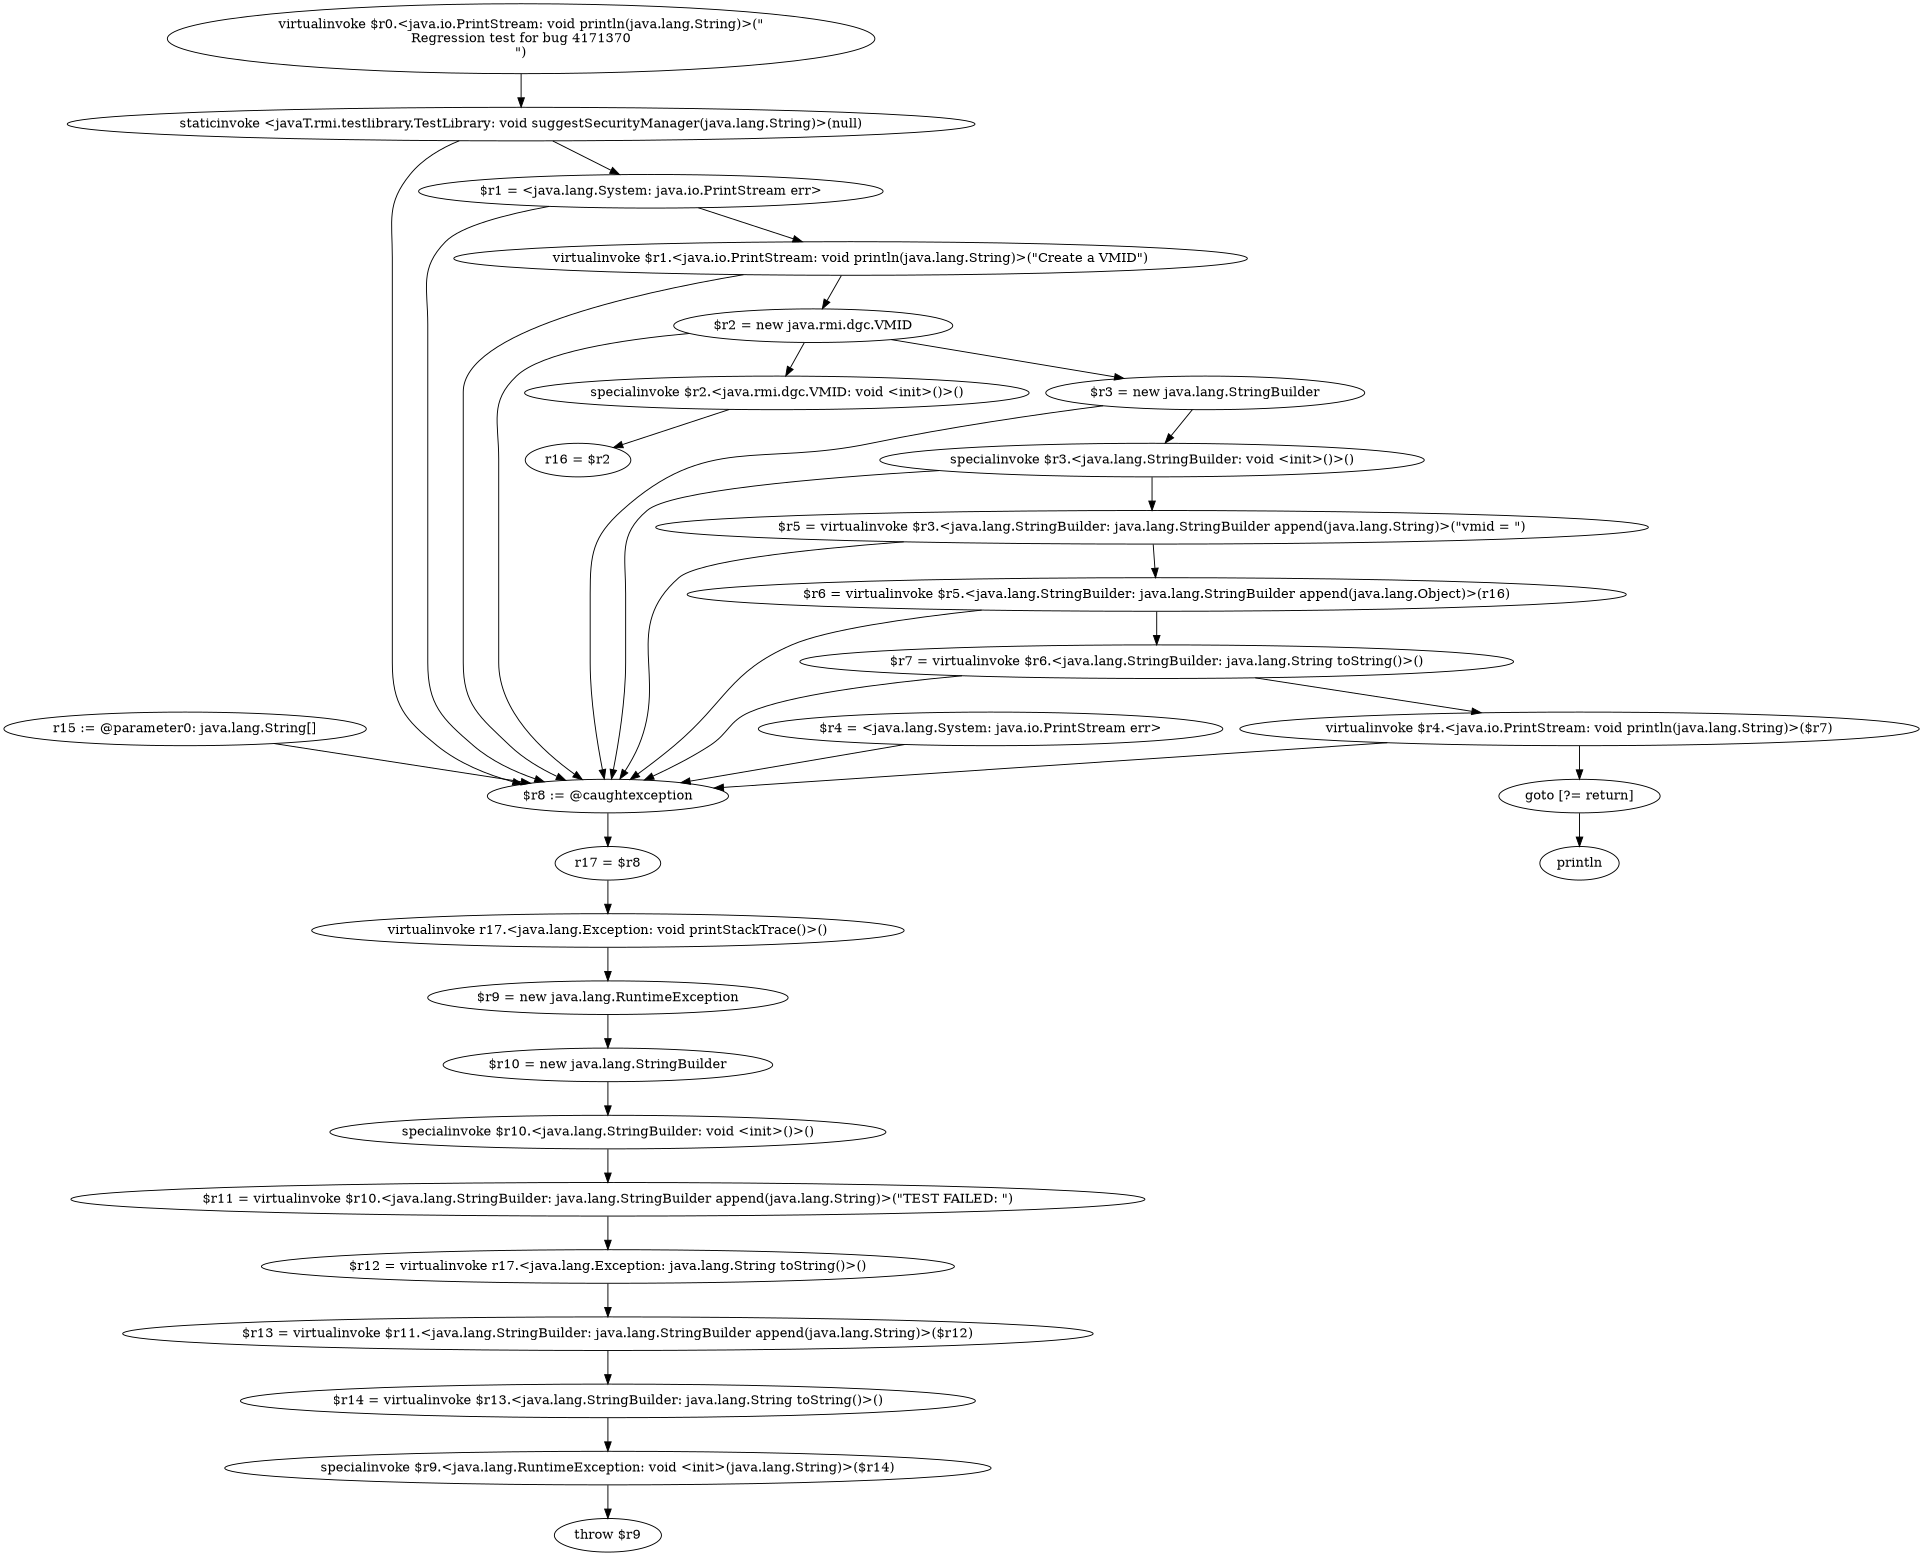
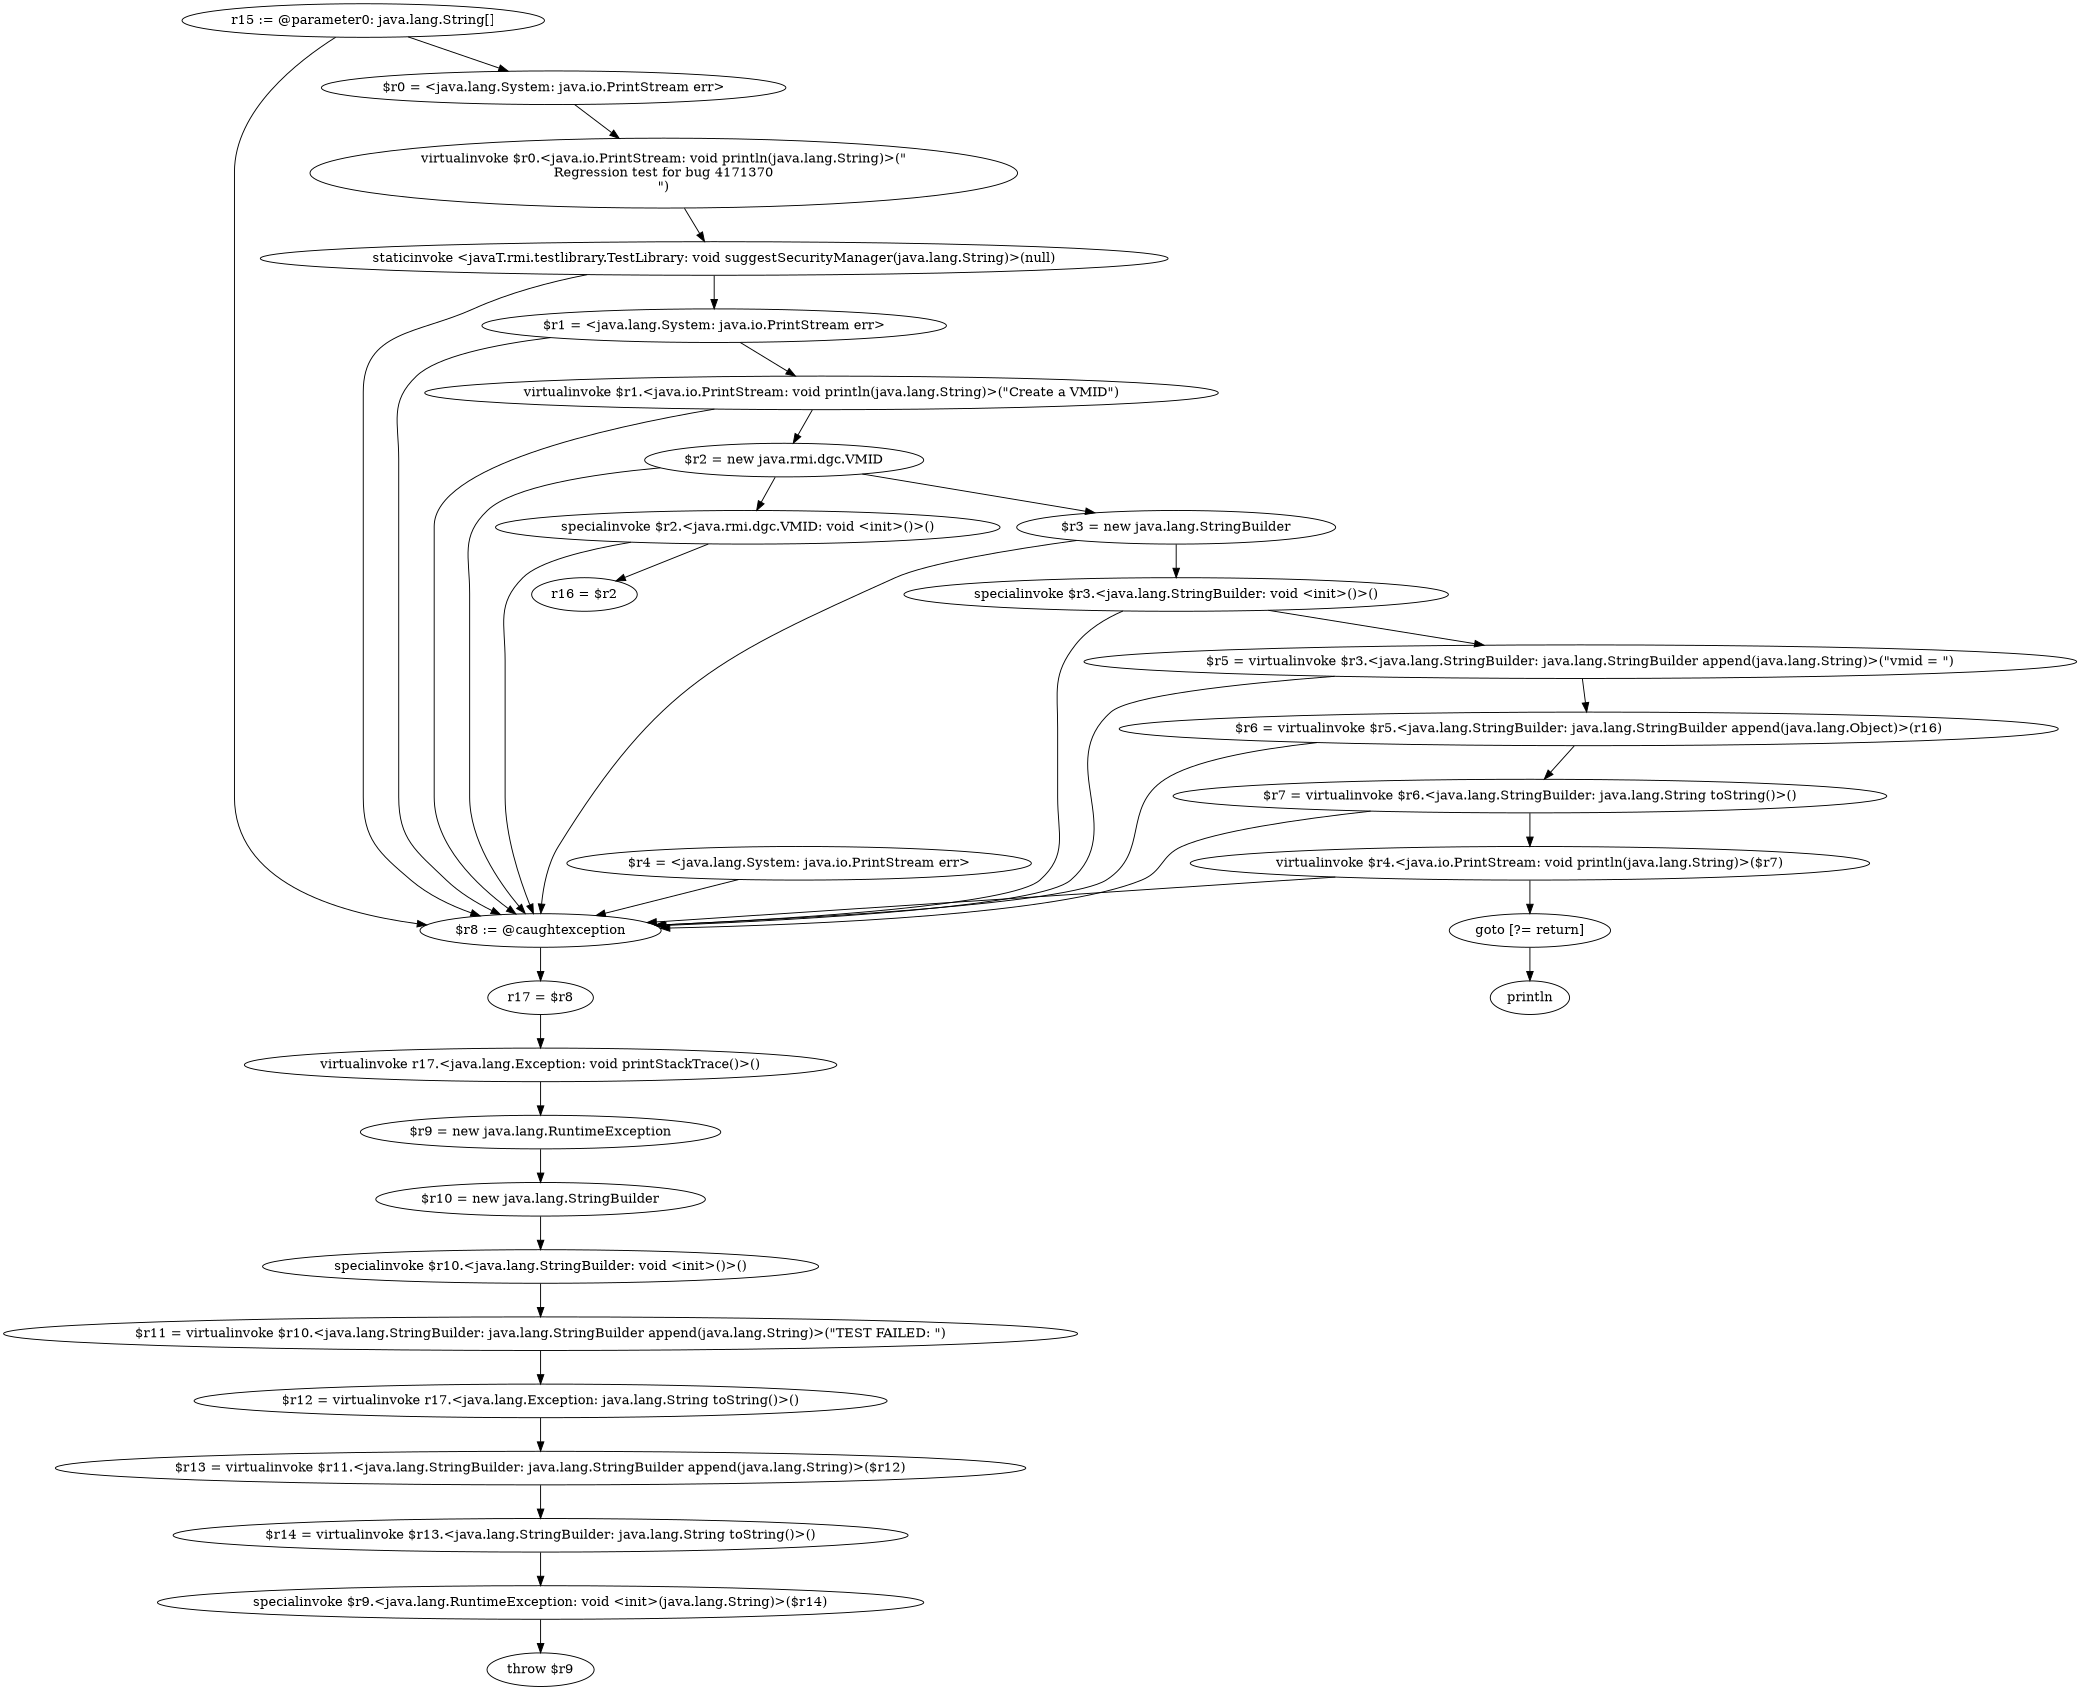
none -> (554, 88)
none -> (505, 683)
